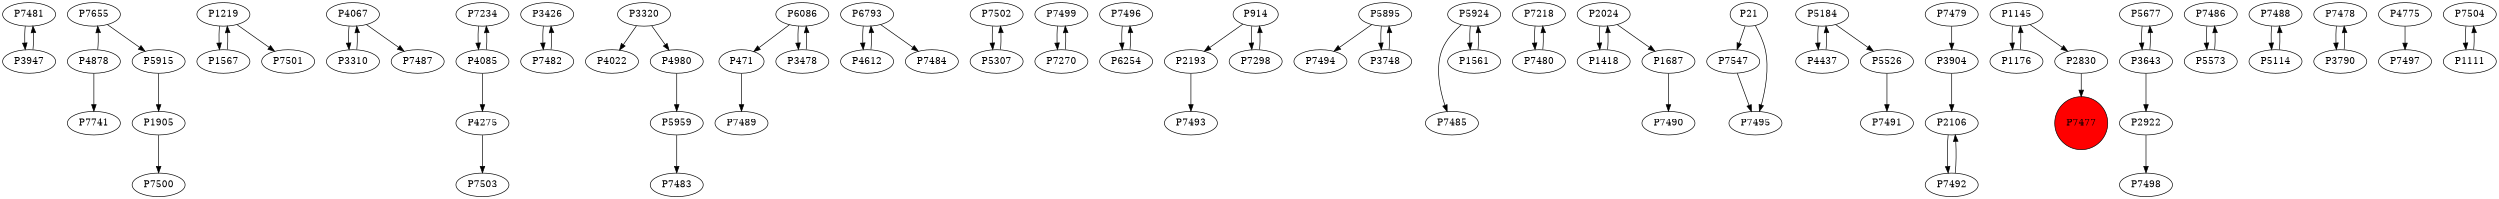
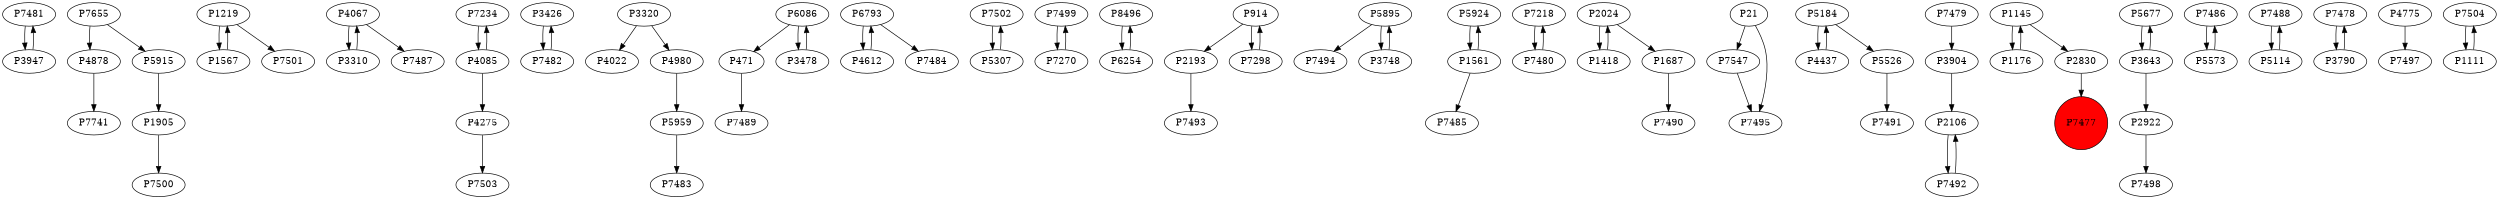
(1126, 14) -> (1126, 14)
(98, 41) -> (90, 35)
(1439, 62) -> (1464, 89)
